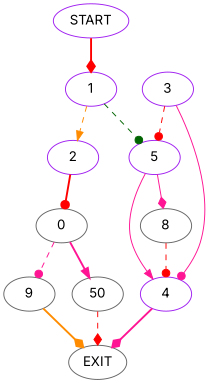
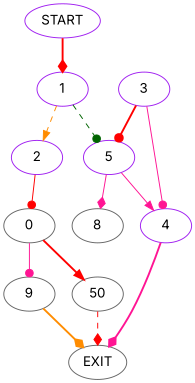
(162, 119) -> (128, 120)
(68, 188) -> (34, 188)
(47, 256) -> (29, 256)
(77, 256) -> (60, 257)
(166, 256) -> none
